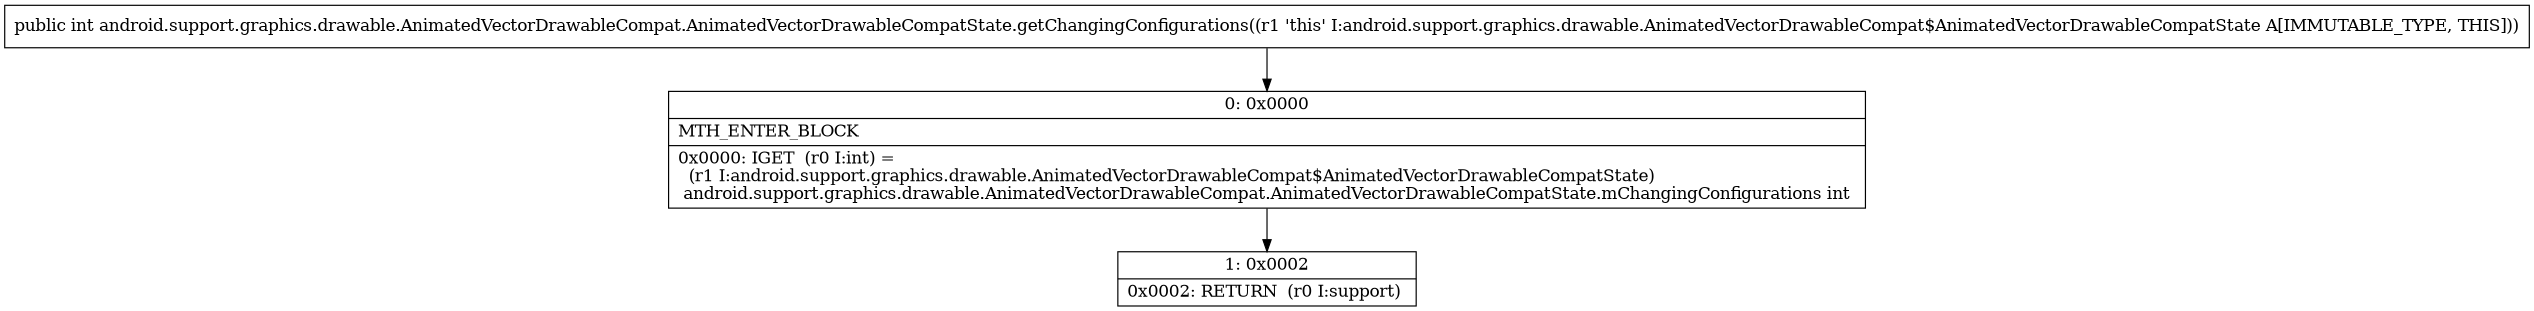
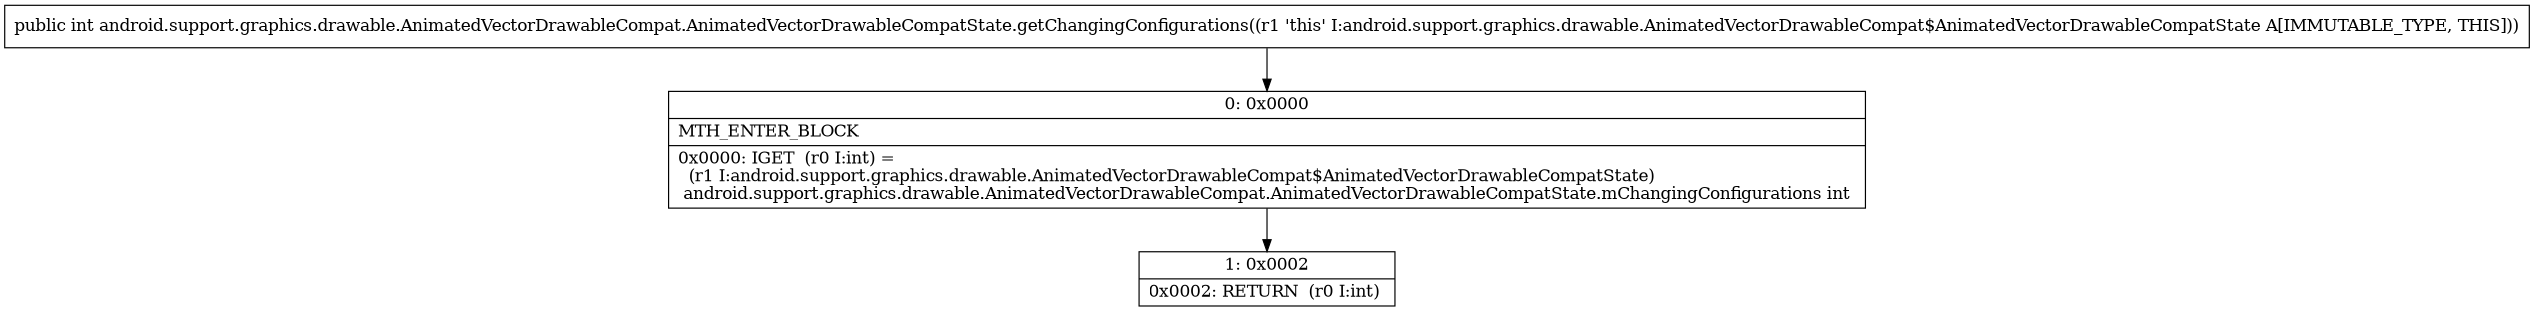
(1267, 292) -> (1267, 292)
